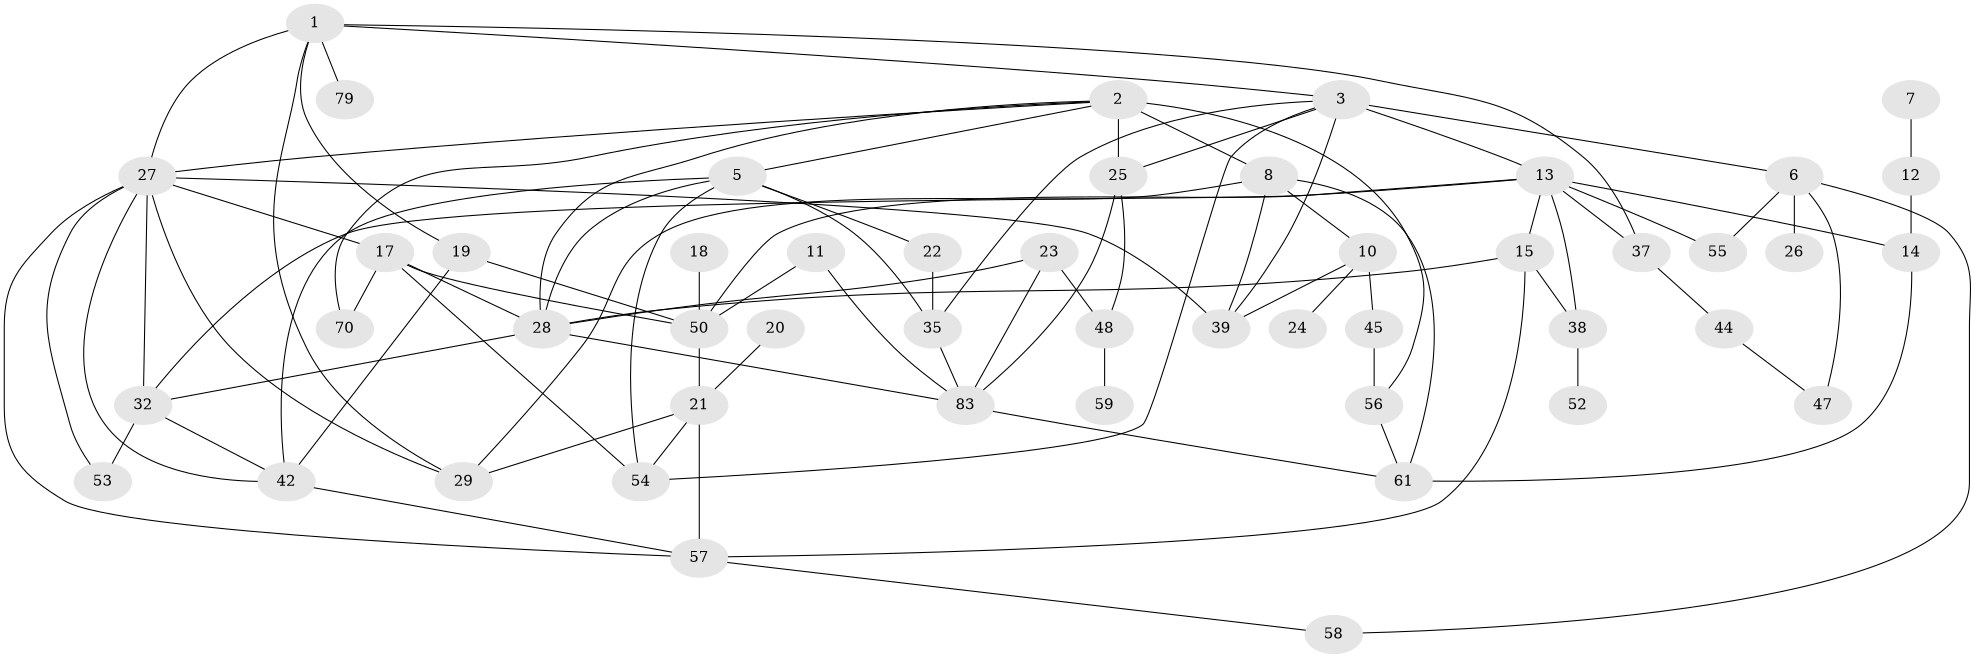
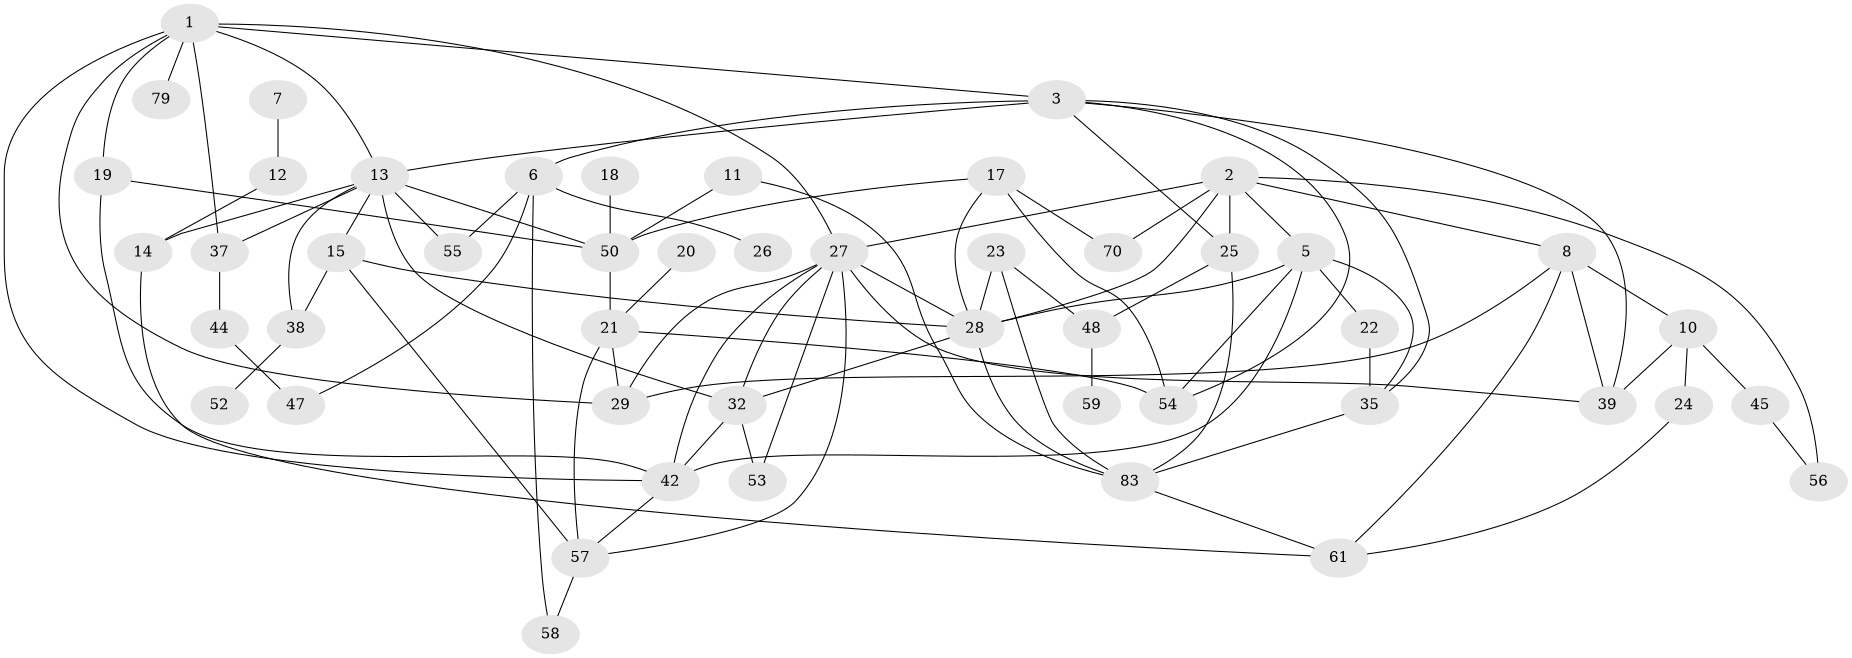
none -> (310, 76)
(266, 214) -> (905, 290)
none -> (125, 418)
(1389, 444) -> (1530, 515)
